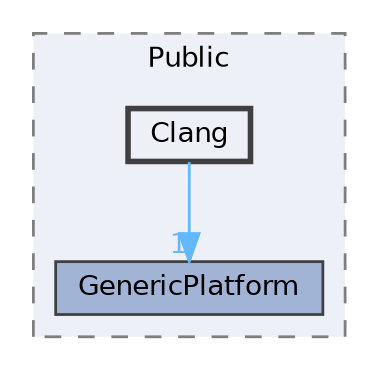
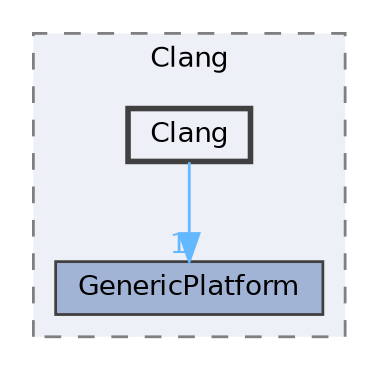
(189, 60) -> (189, 60)
